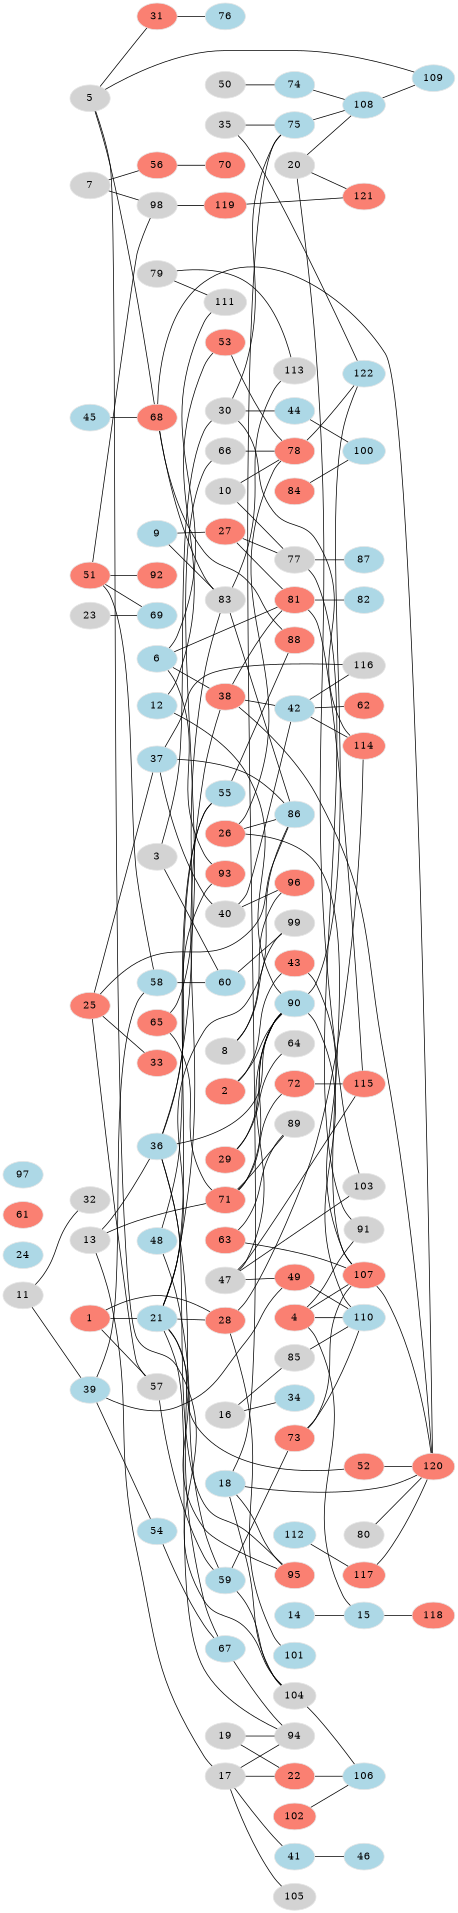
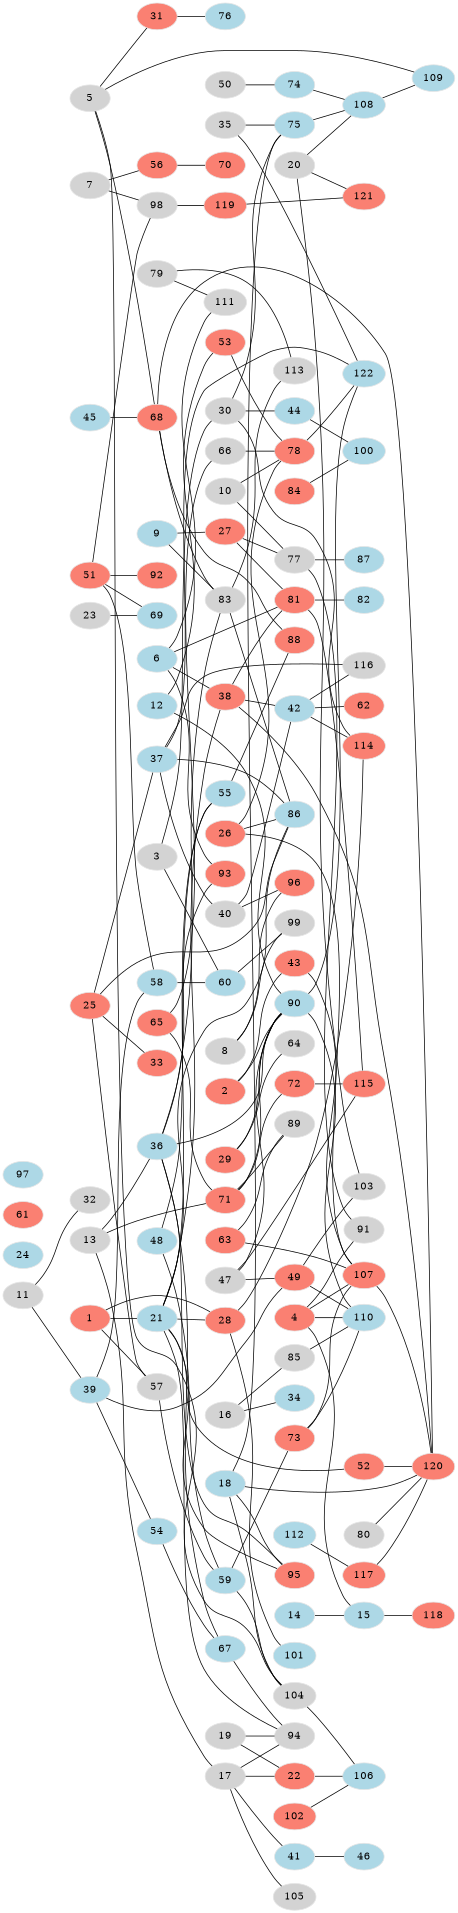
none -> (195, 412)
(295, 1234) -> (322, 1238)
